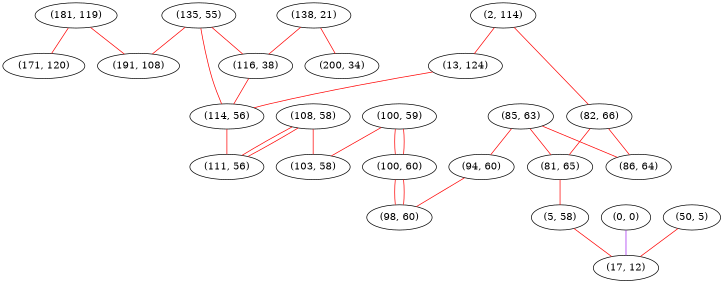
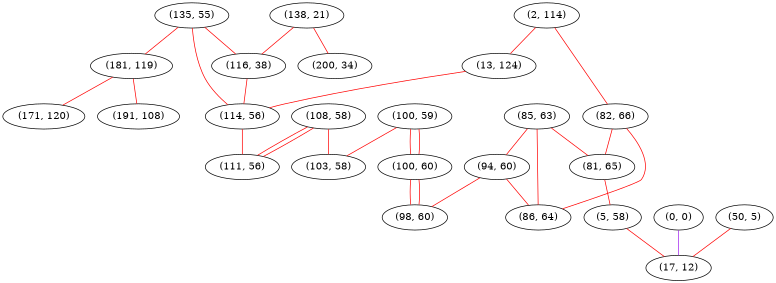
(169, 41) -> (162, 41)
none -> (518, 192)
